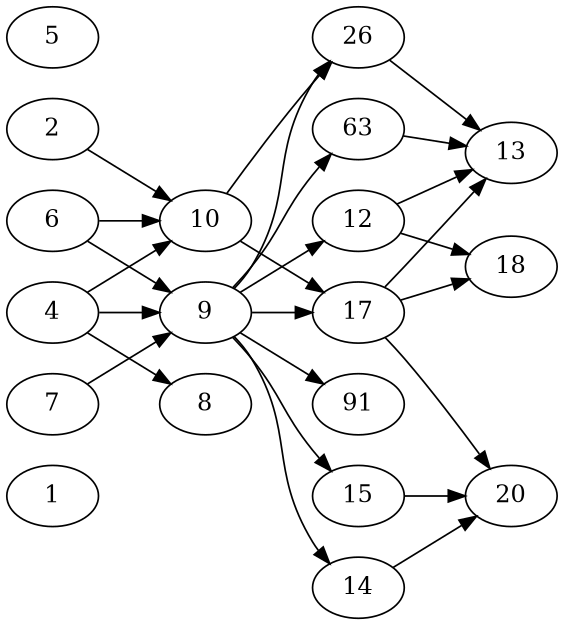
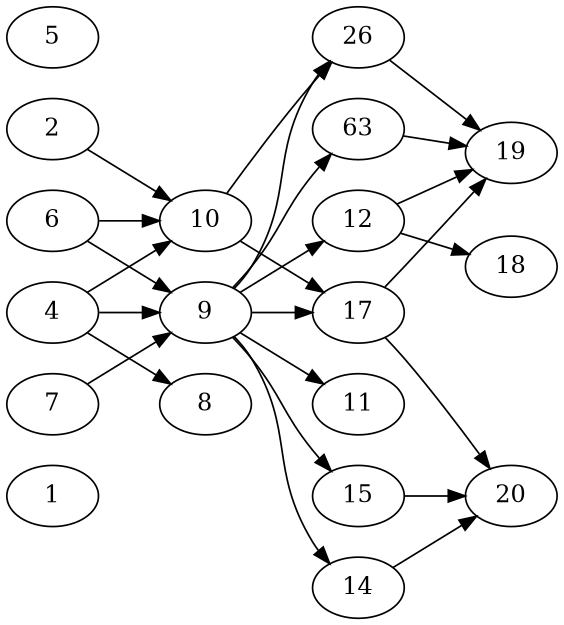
(511, 153) -> (511, 153)
(427, 292) -> none
(358, 404) -> (358, 404)
